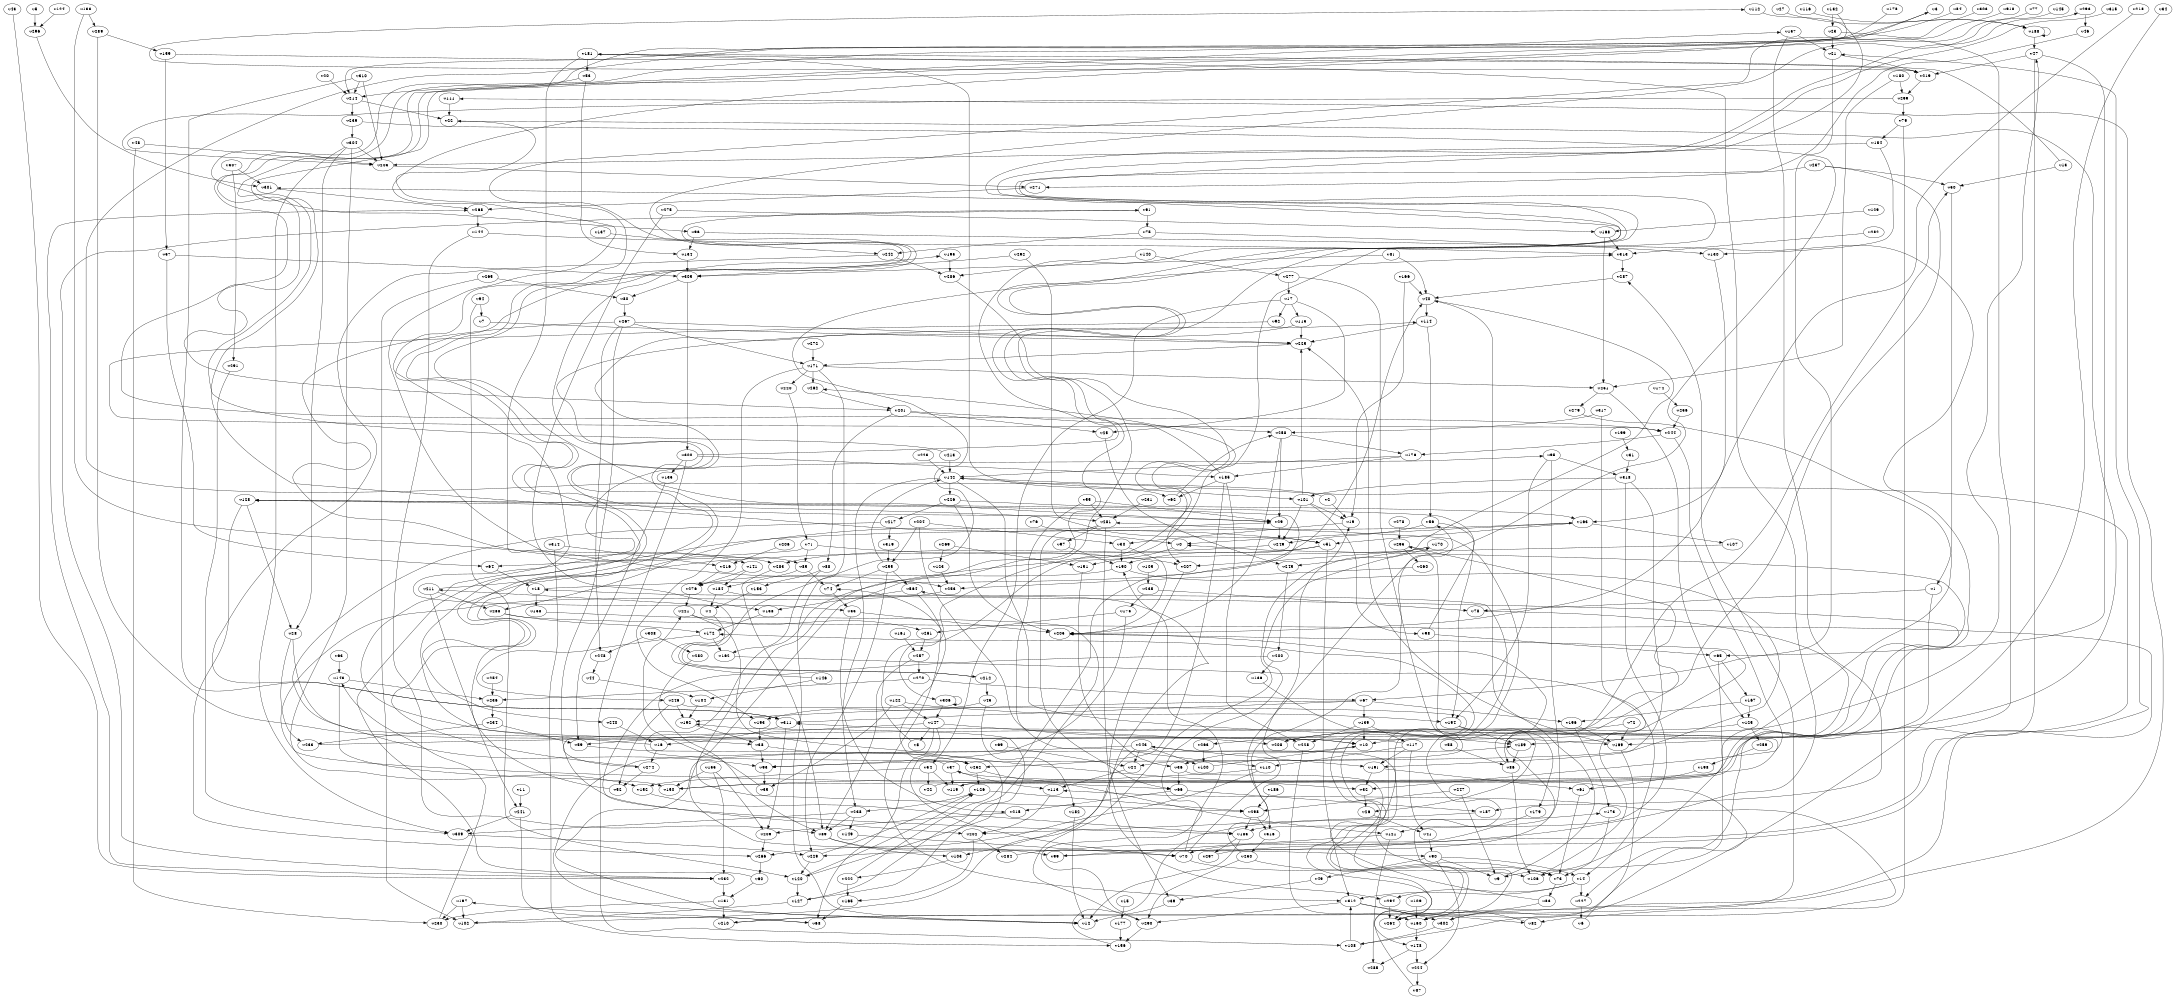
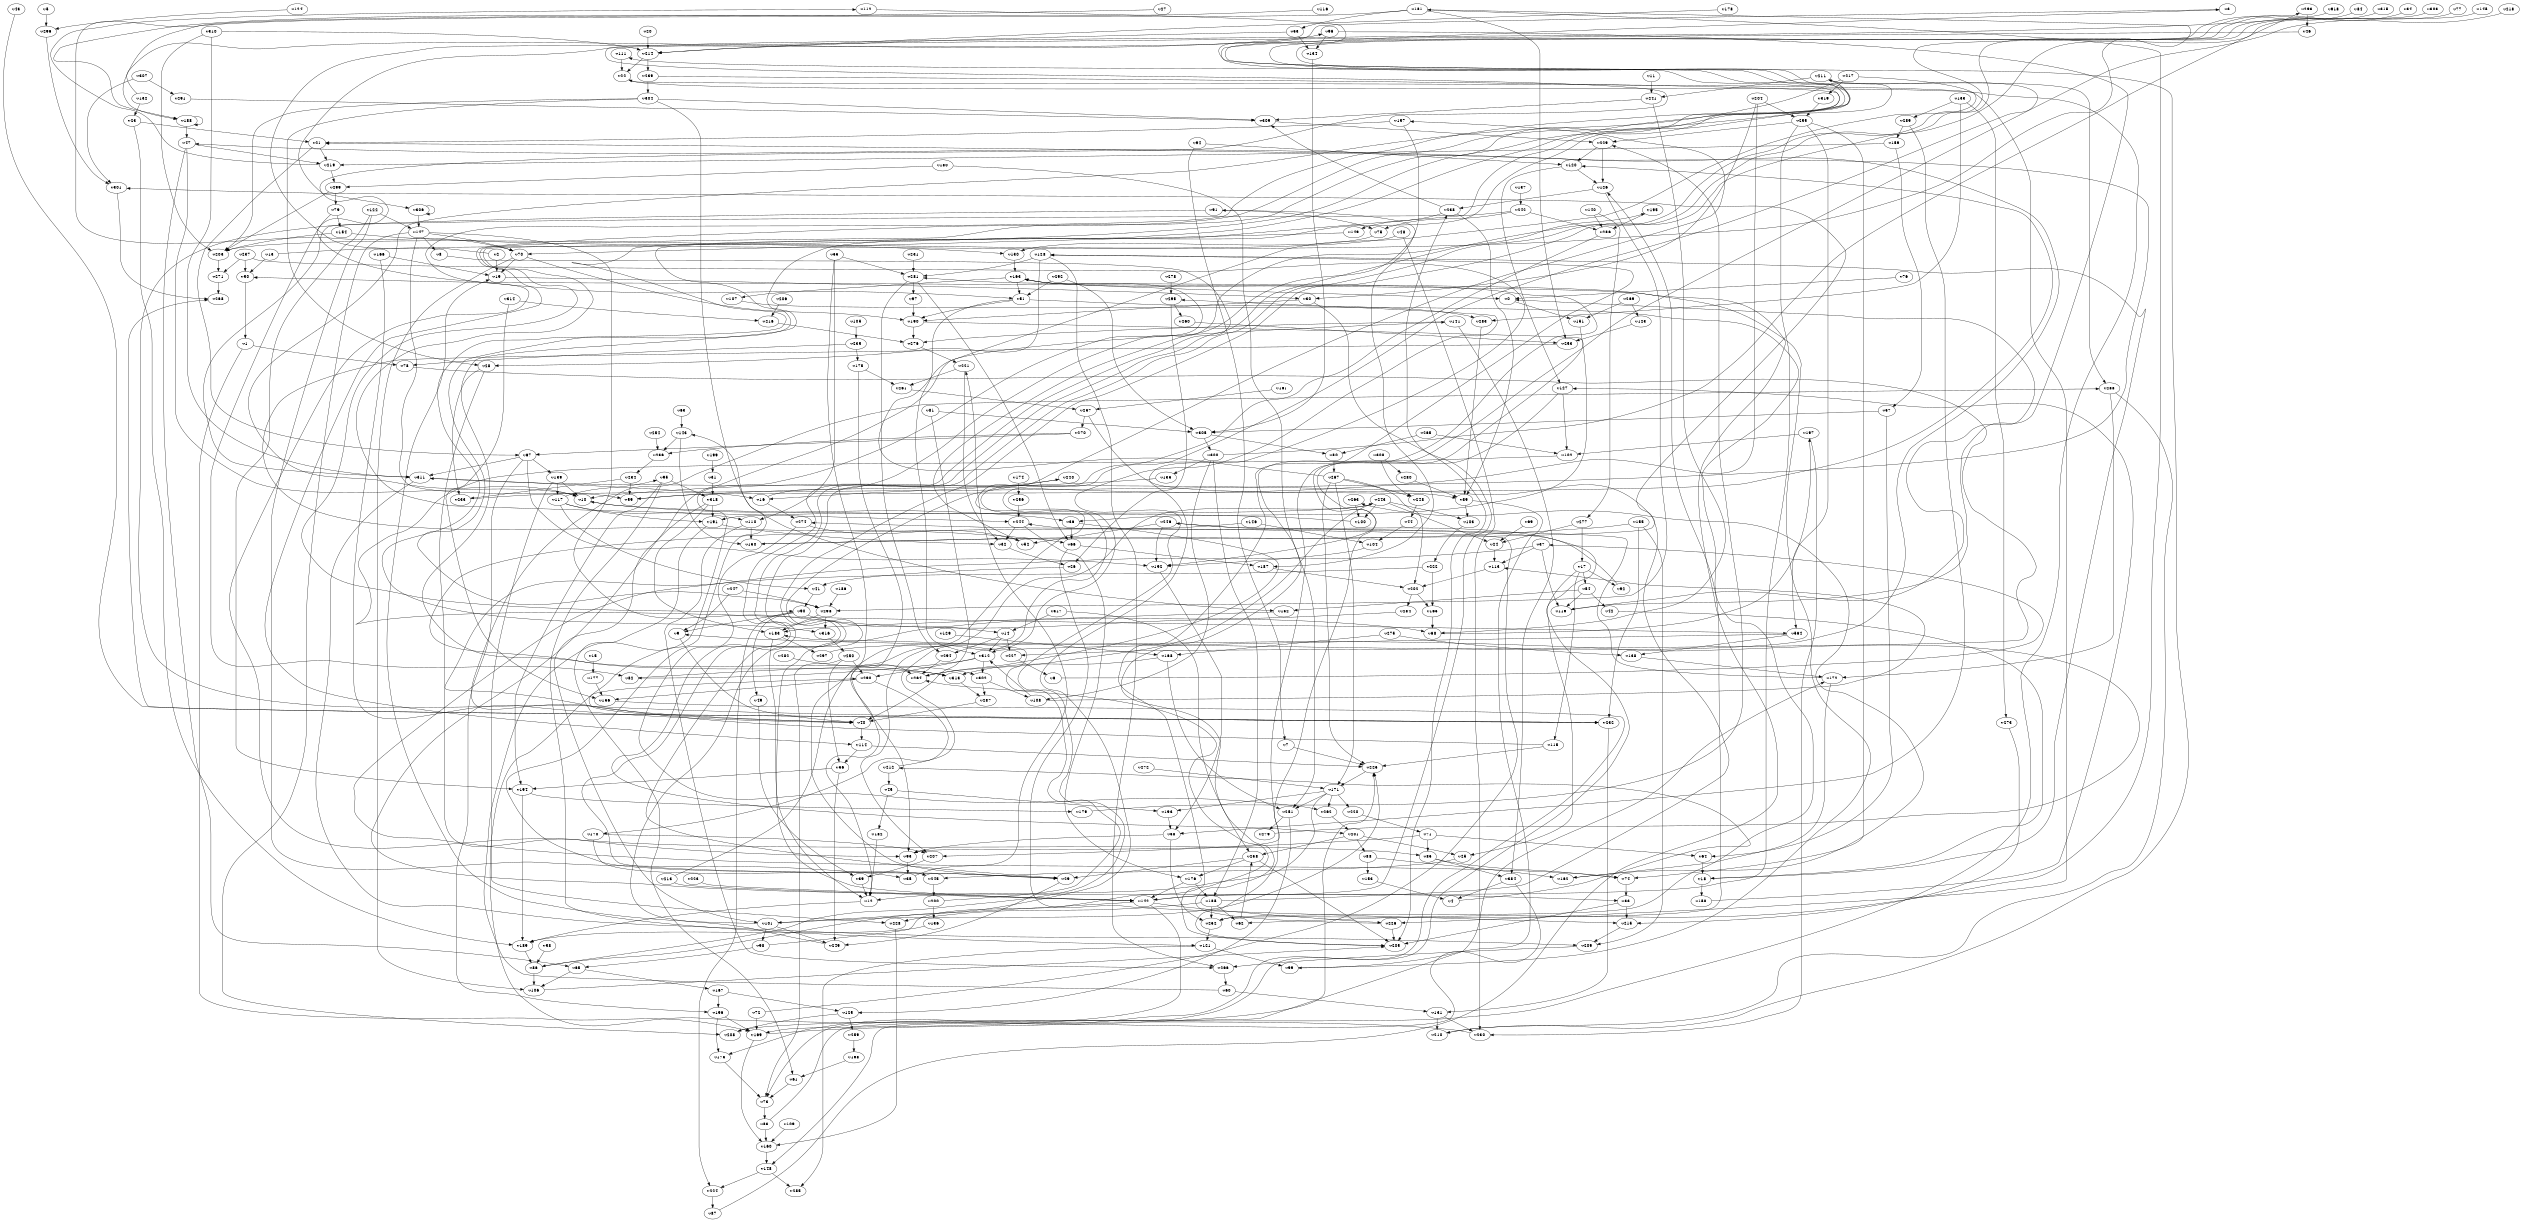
(478, 232) -> none
(1020, 242) -> (1449, 219)
(923, 510) -> (2066, 746)
(718, 589) -> (1511, 879)
none -> (2007, 723)
